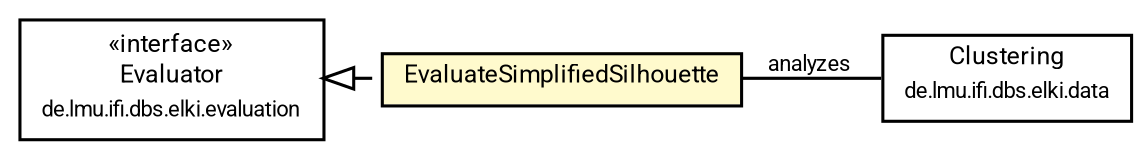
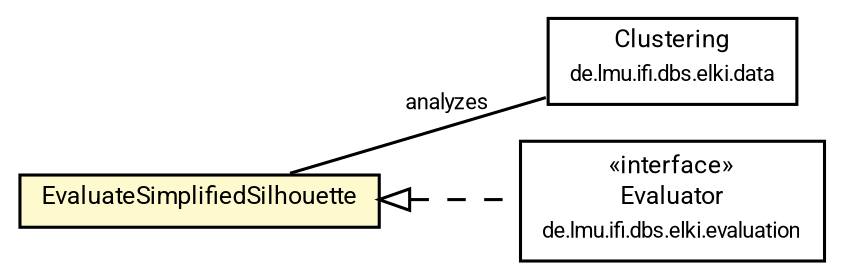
(367, 78) -> (464, 200)
